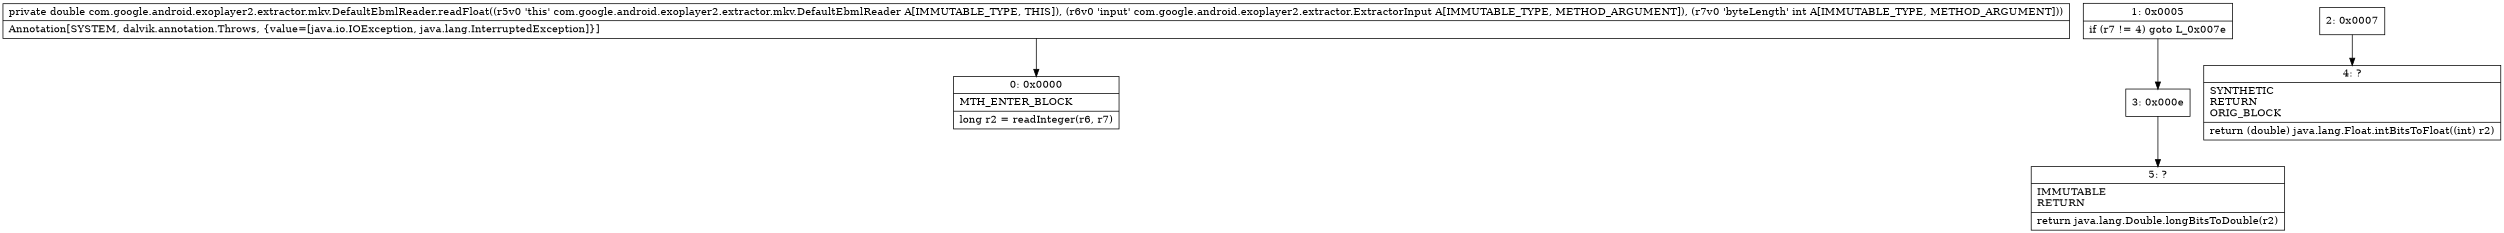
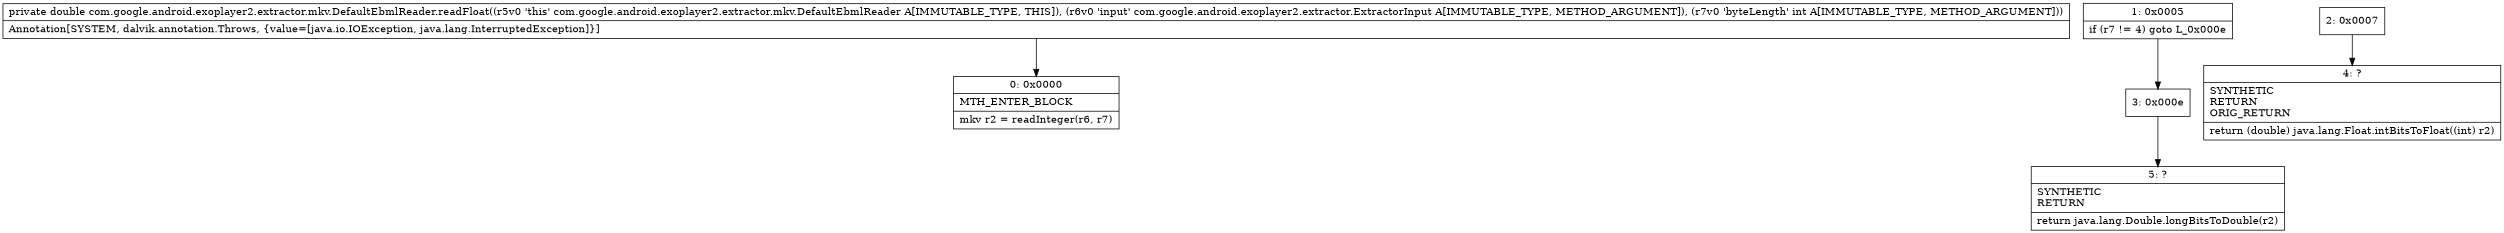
(2158, 30) -> (2158, 30)
(2245, 113) -> (2250, 113)
(1036, 120) -> (1036, 120)
(2072, 192) -> (2070, 192)
